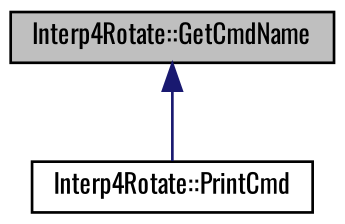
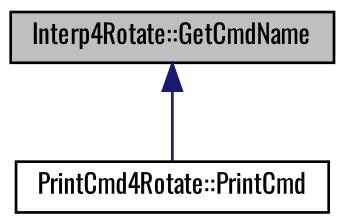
(172, 187) -> (172, 187)
